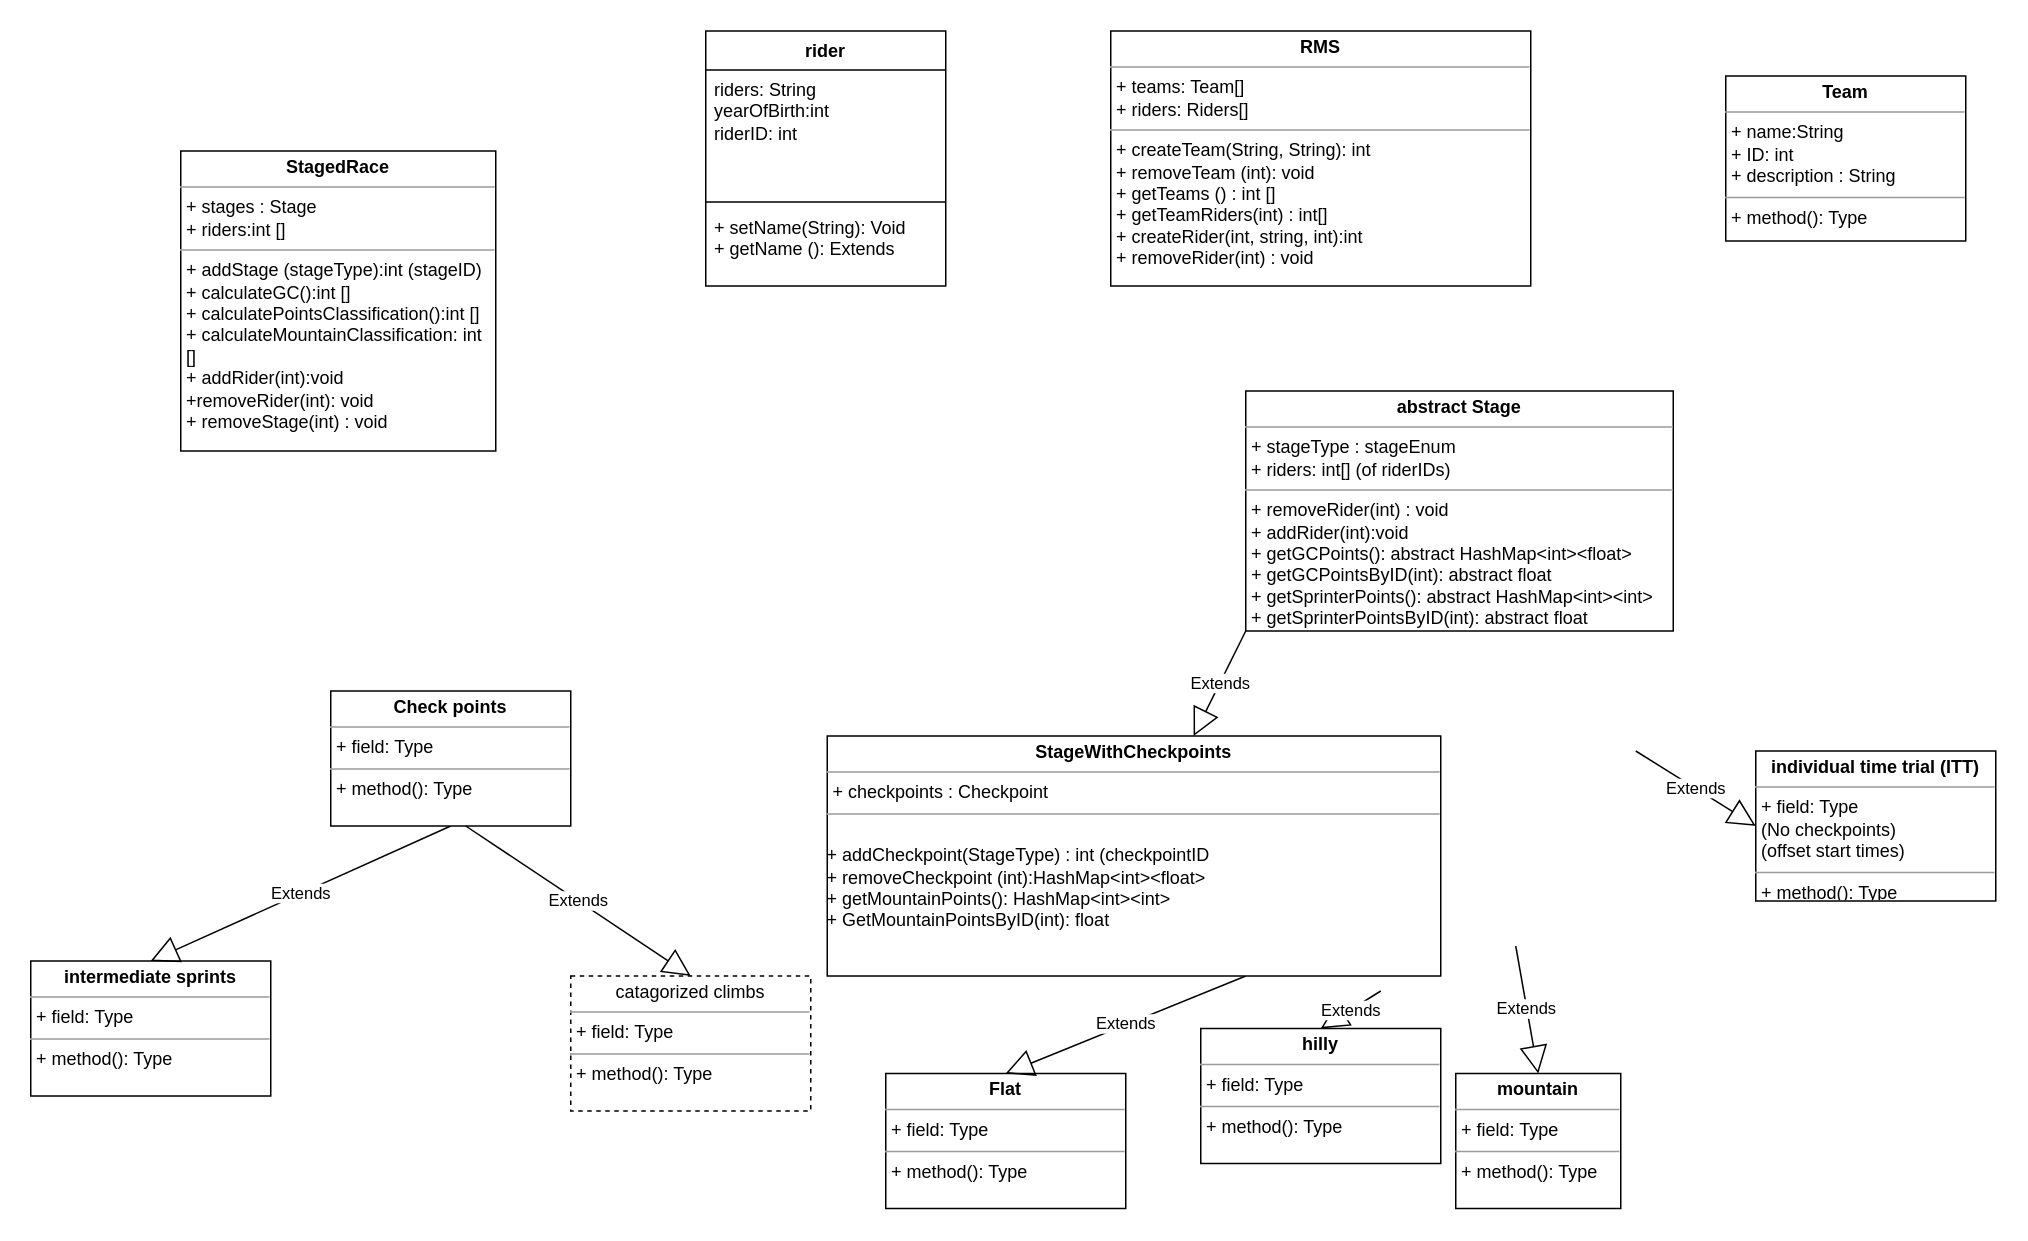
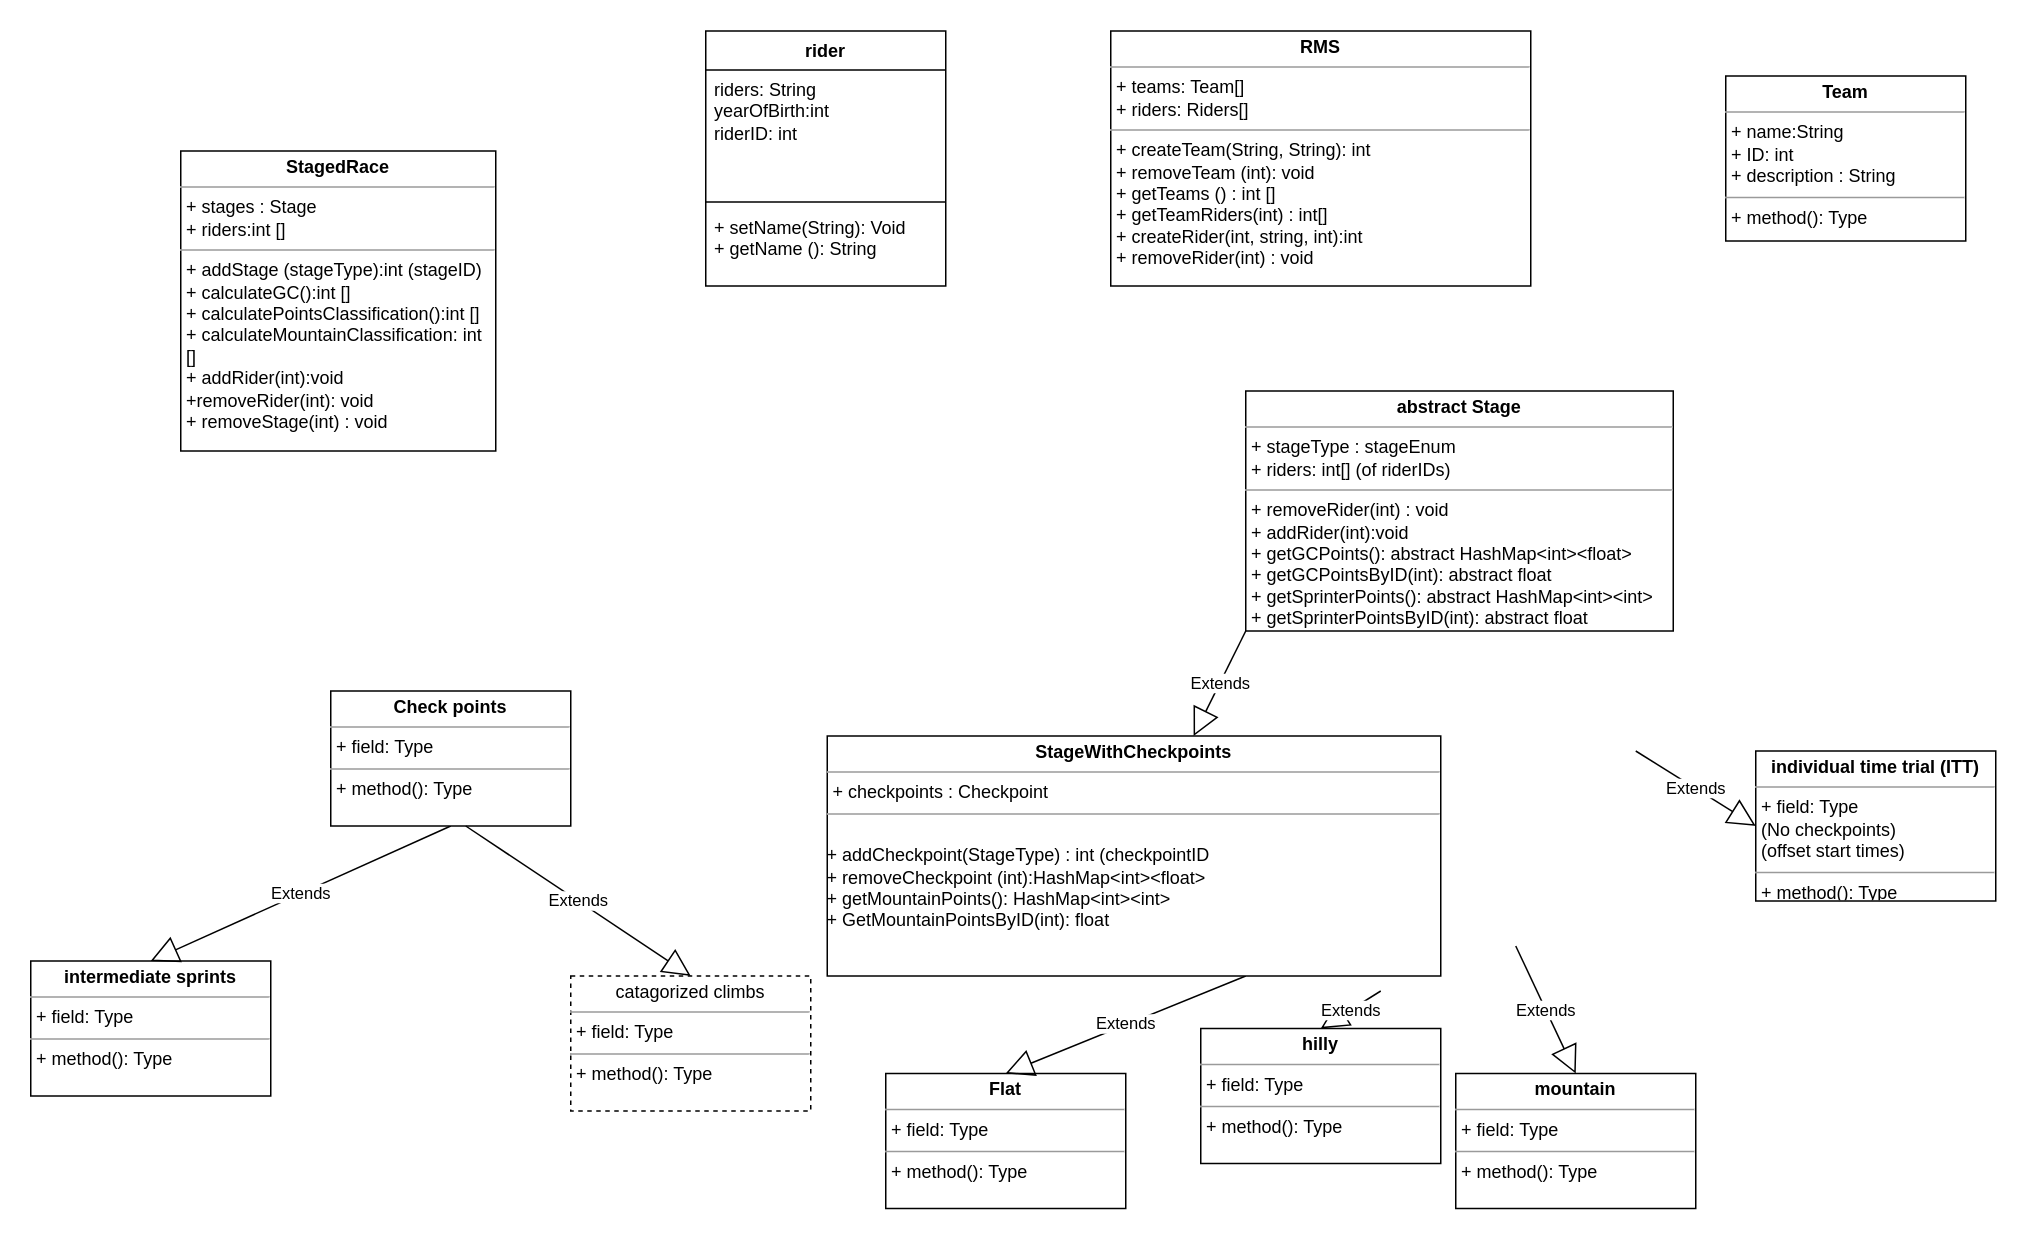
(819, 240) -> (819, 240)
(1538, 1141) -> (1576, 1141)
